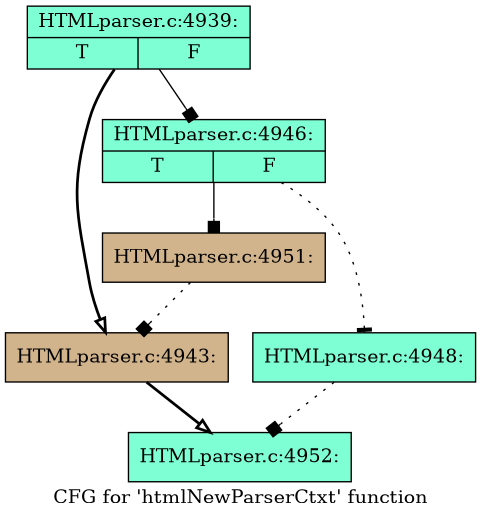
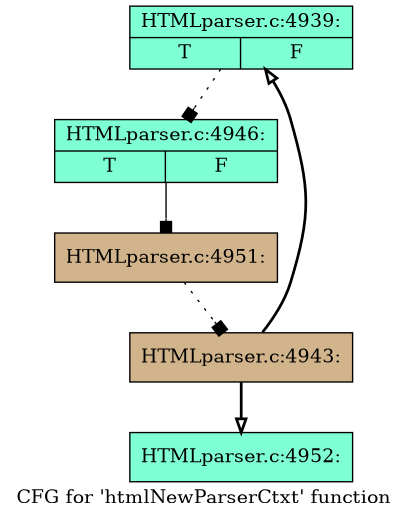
(172, 89) -> (208, 89)
(77, 192) -> (305, 208)
(364, 357) -> none
